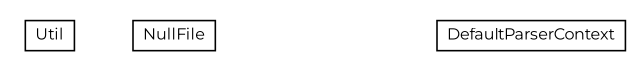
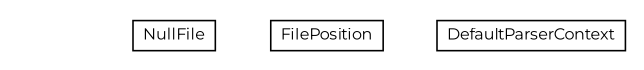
(49, 35) -> none
none -> (326, 35)
